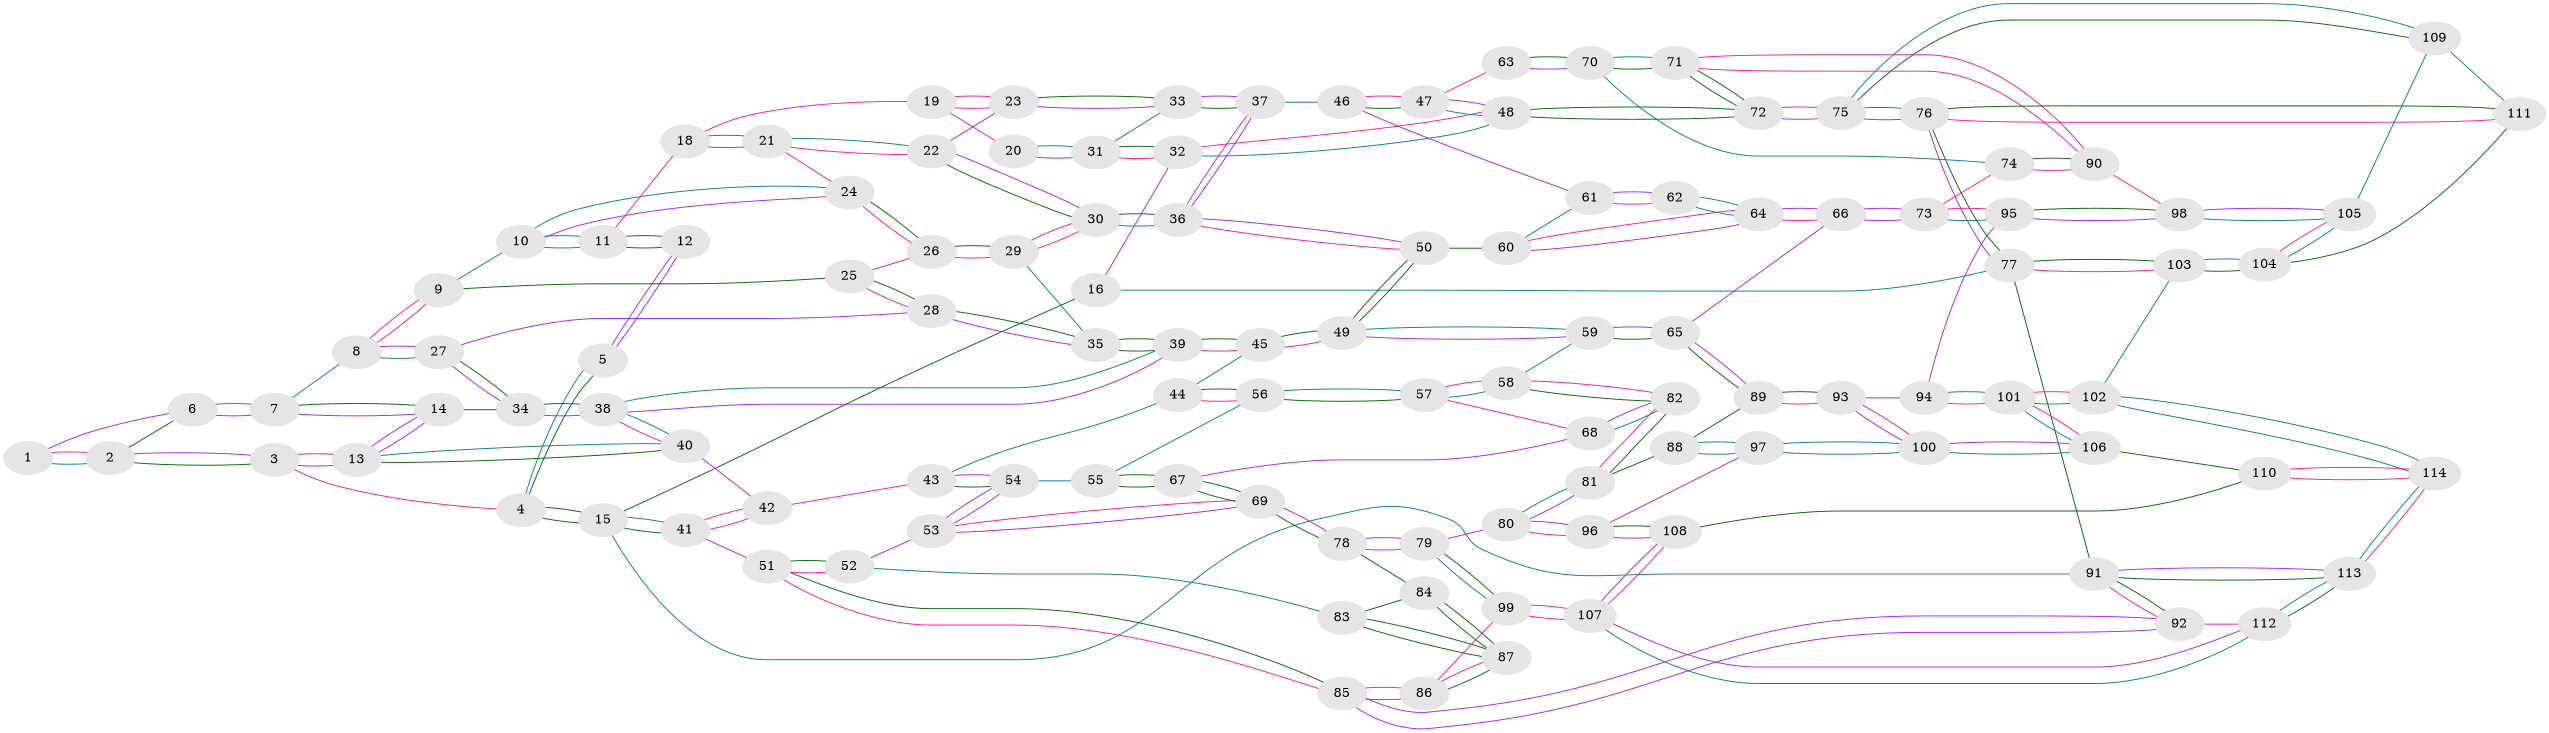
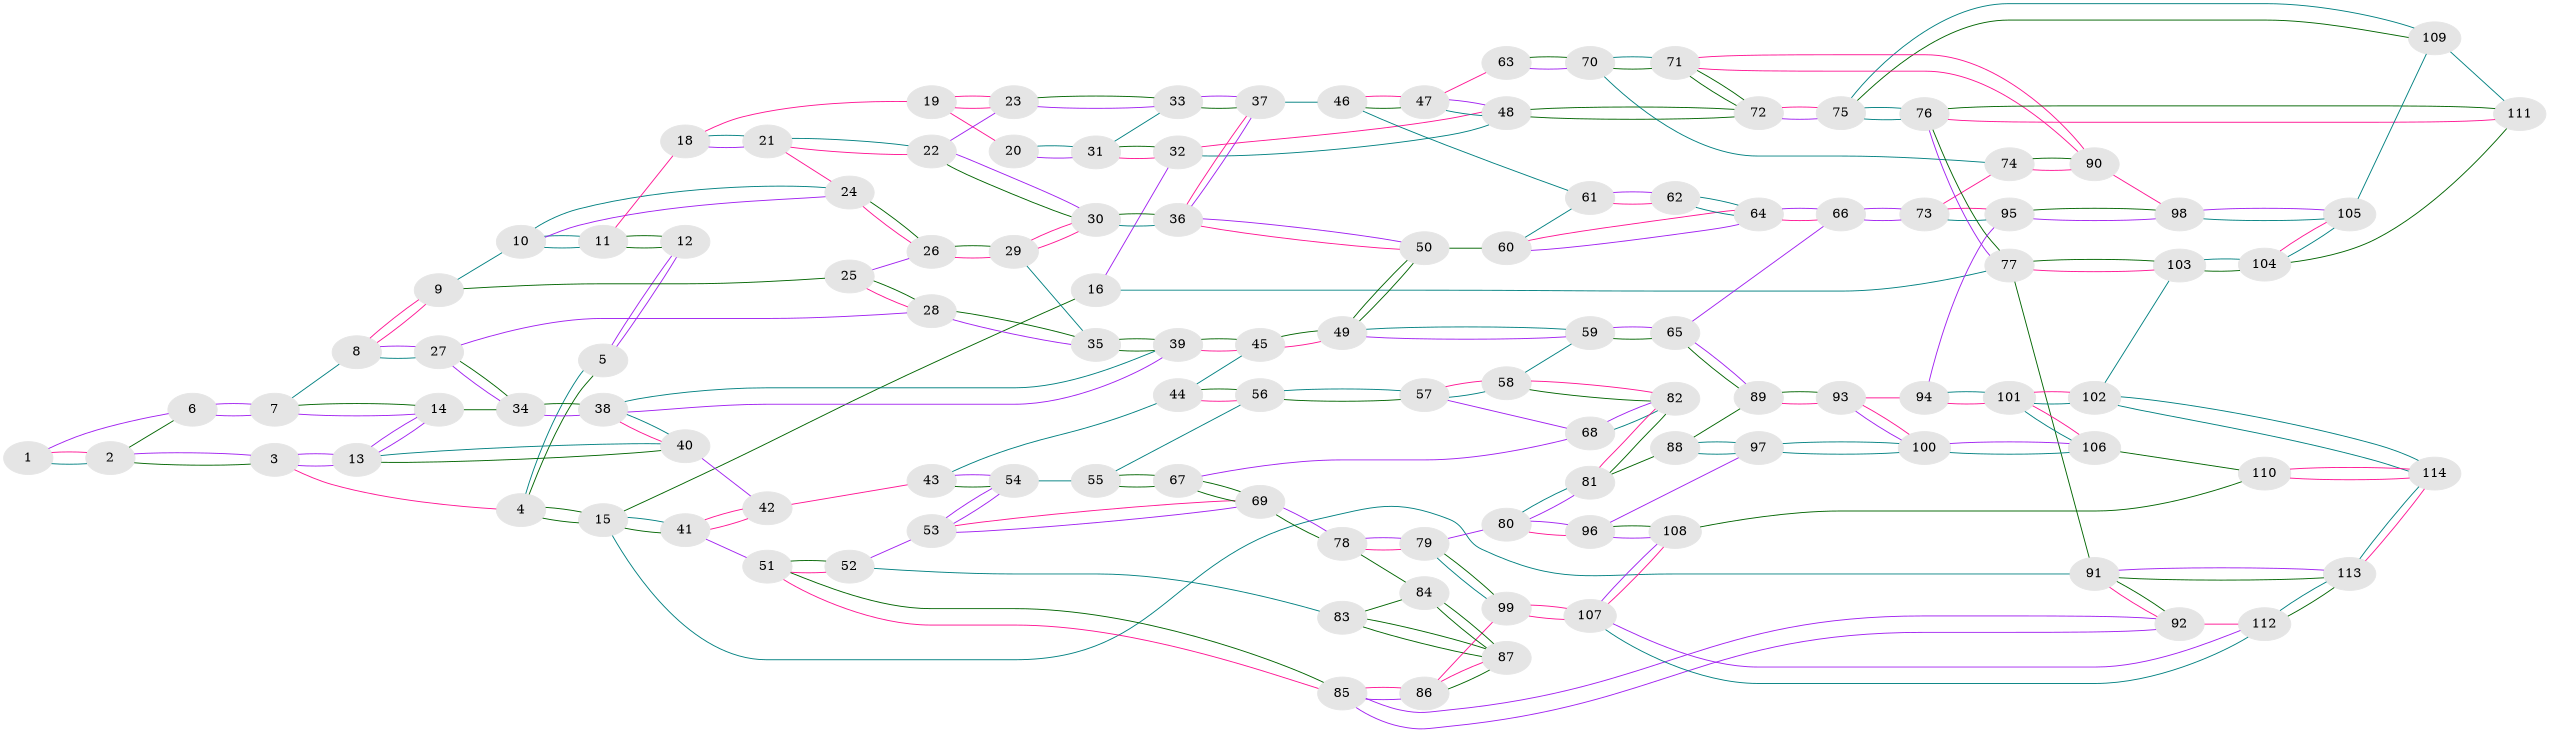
(1465, 152) -> (1465, 152)
(1883, 398) -> (1883, 398)
(1507, 414) -> (1507, 414)
